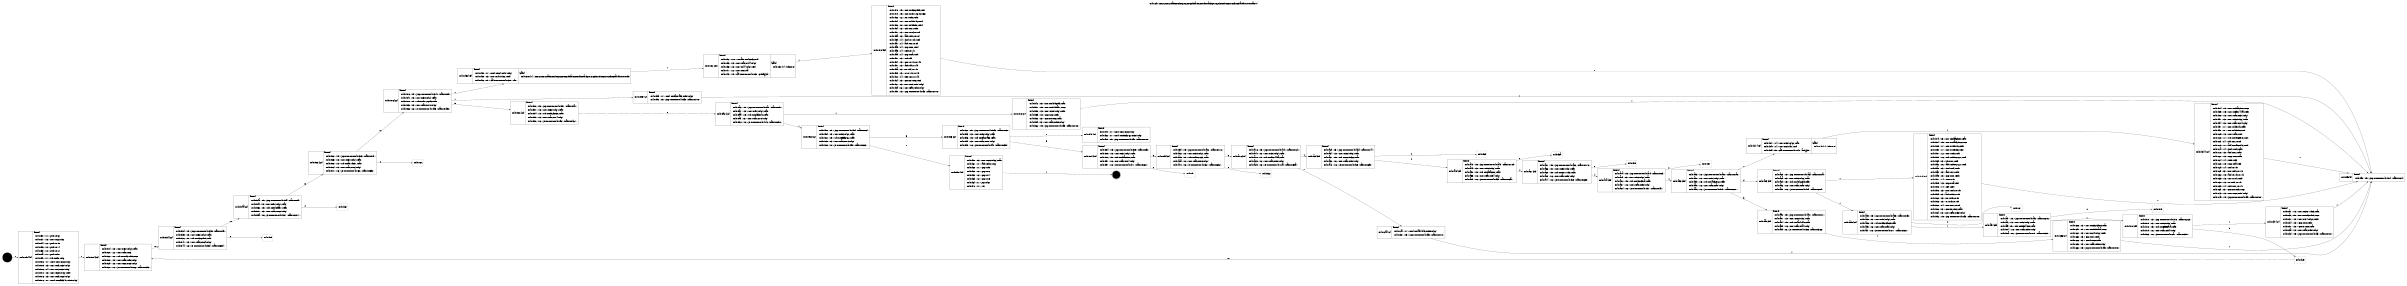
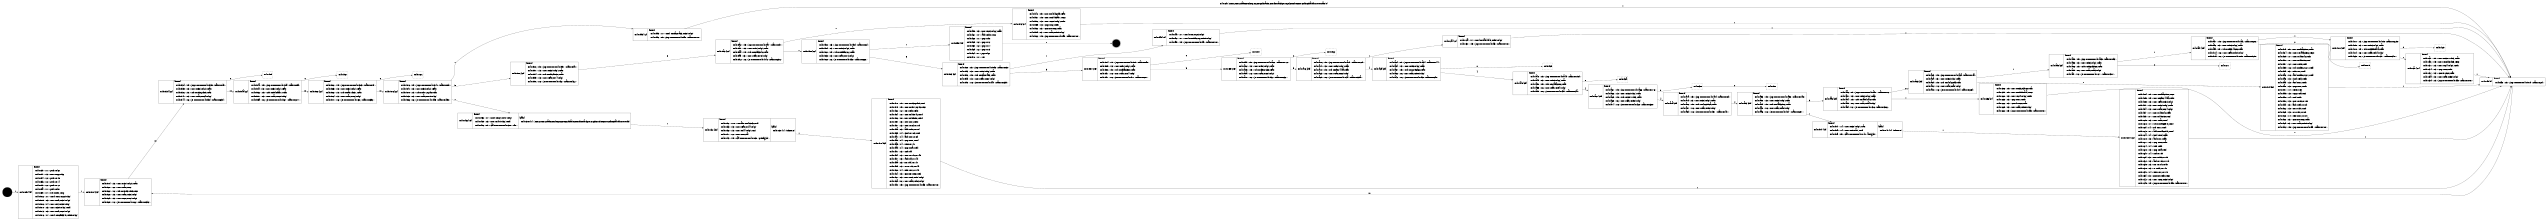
none -> (1876, 29)
(1682, 167) -> (1734, 87)
(1748, 181) -> (1900, 91)
(1224, 259) -> (1371, 194)
